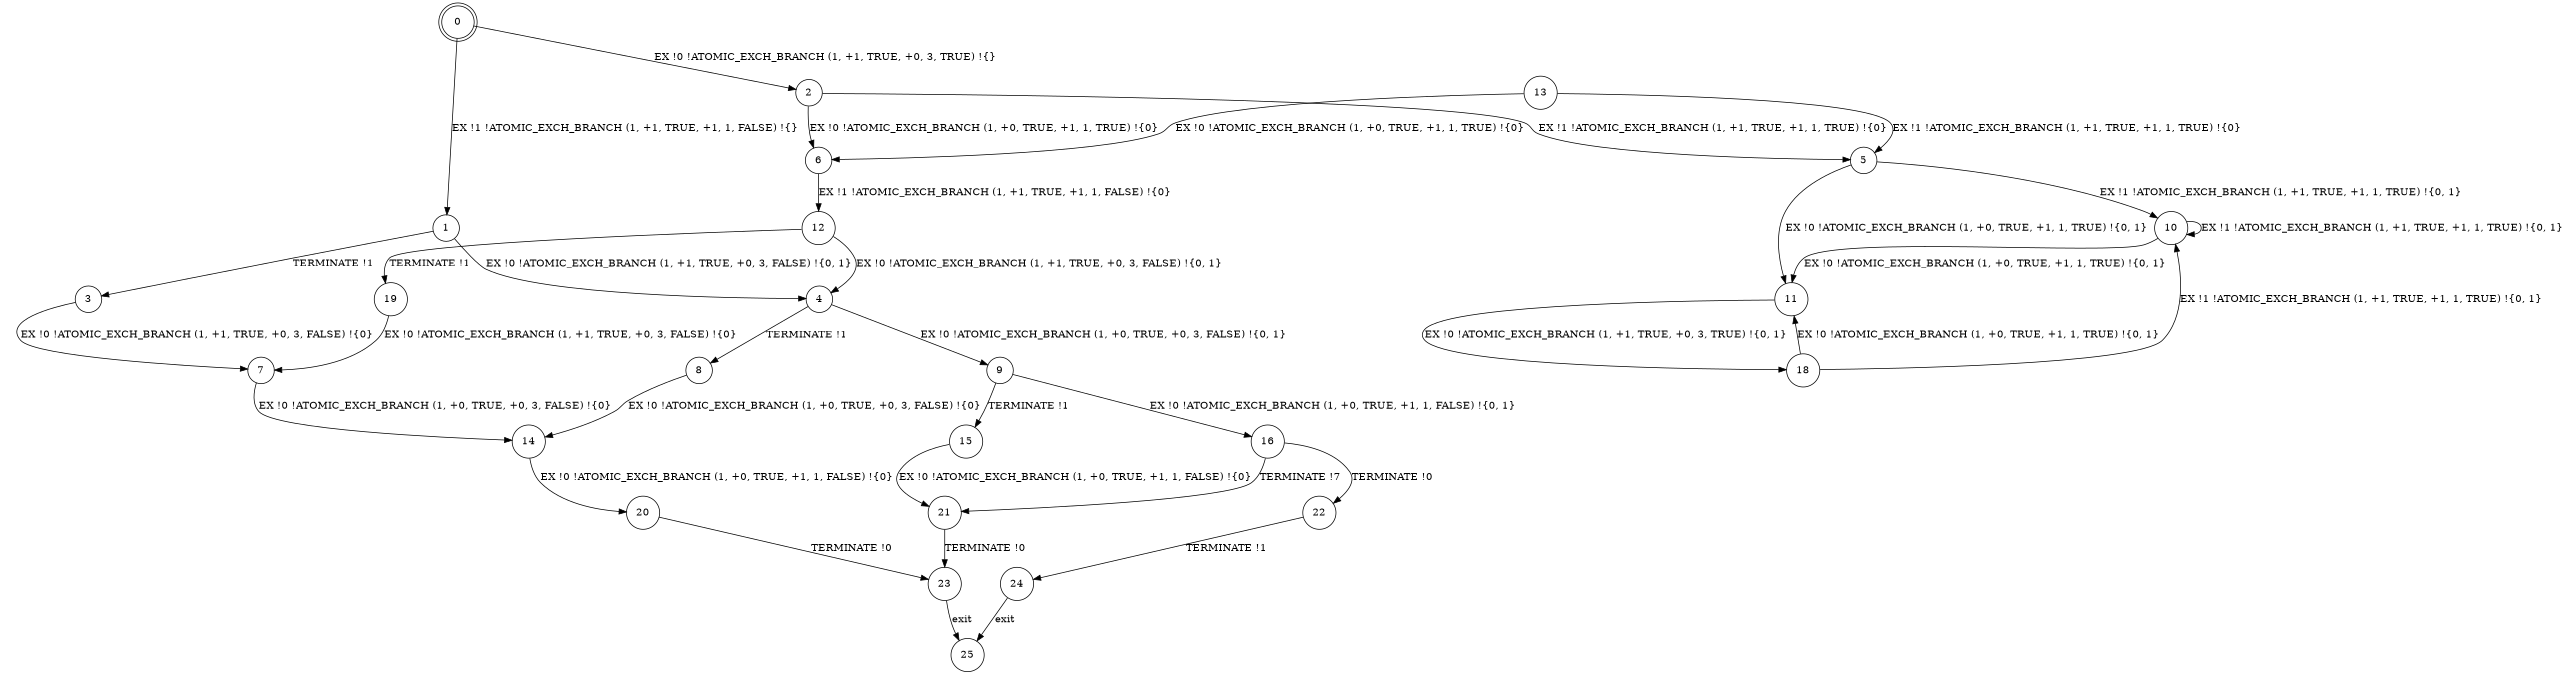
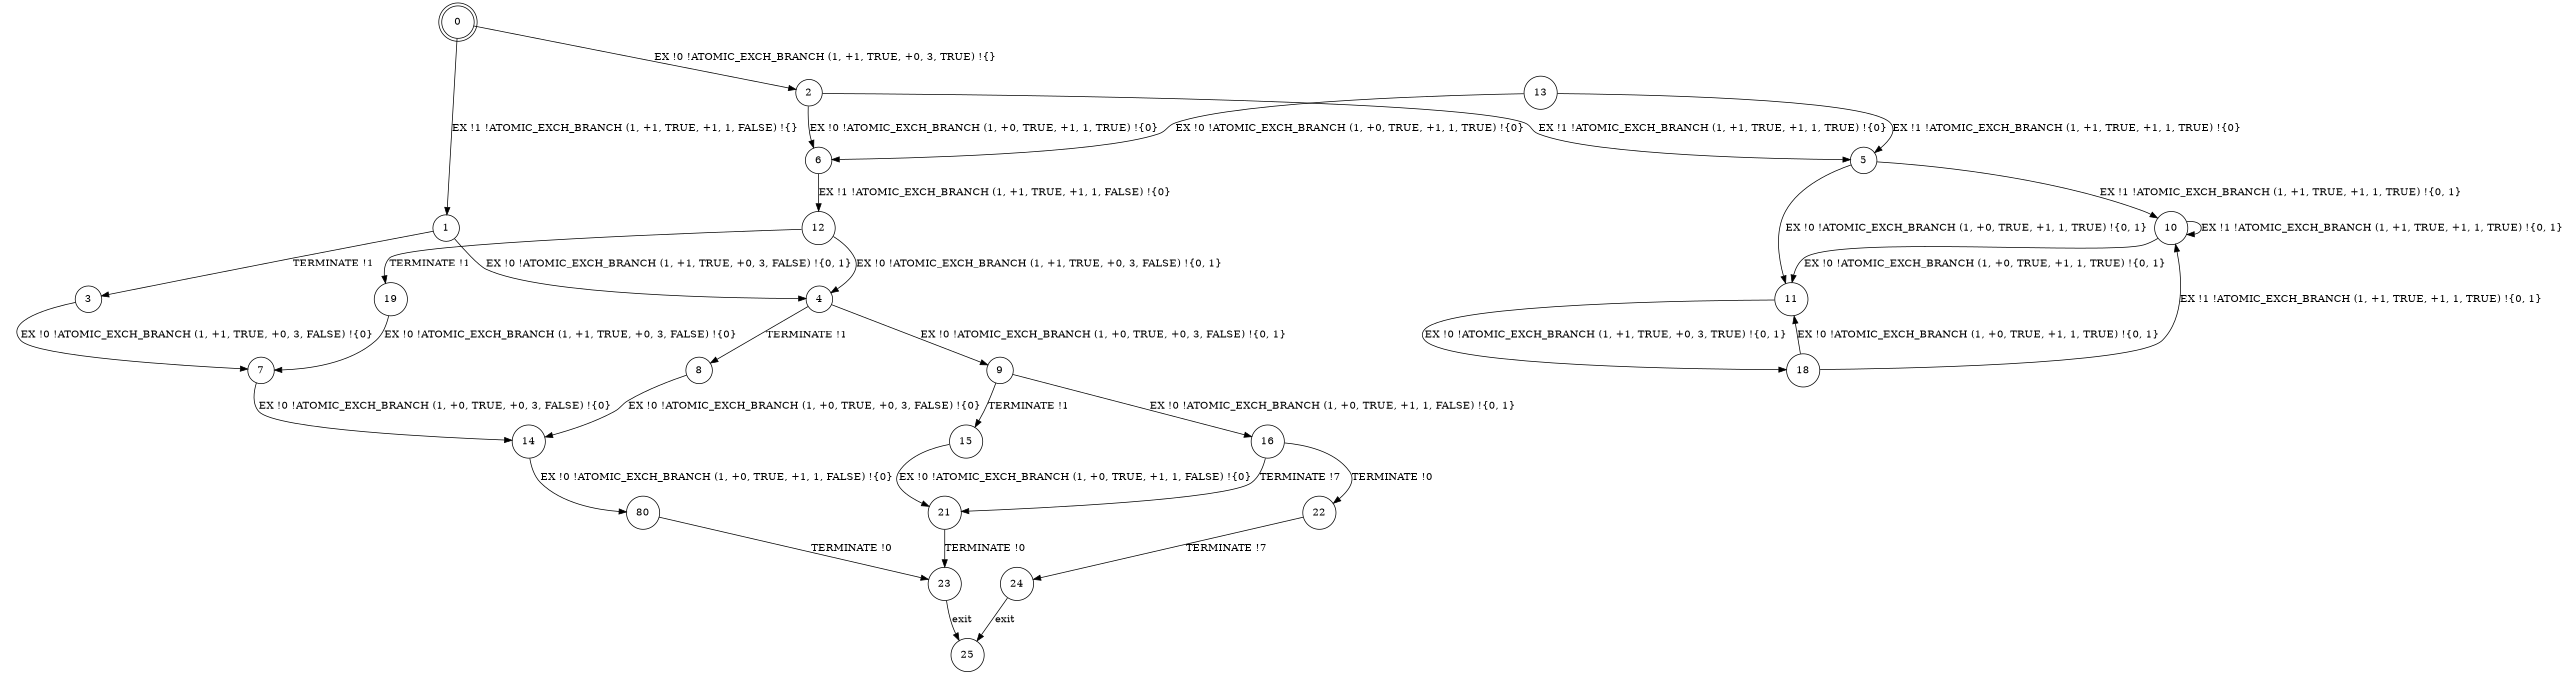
(643, 513) -> (643, 513)
(1226, 548) -> (1226, 548)
